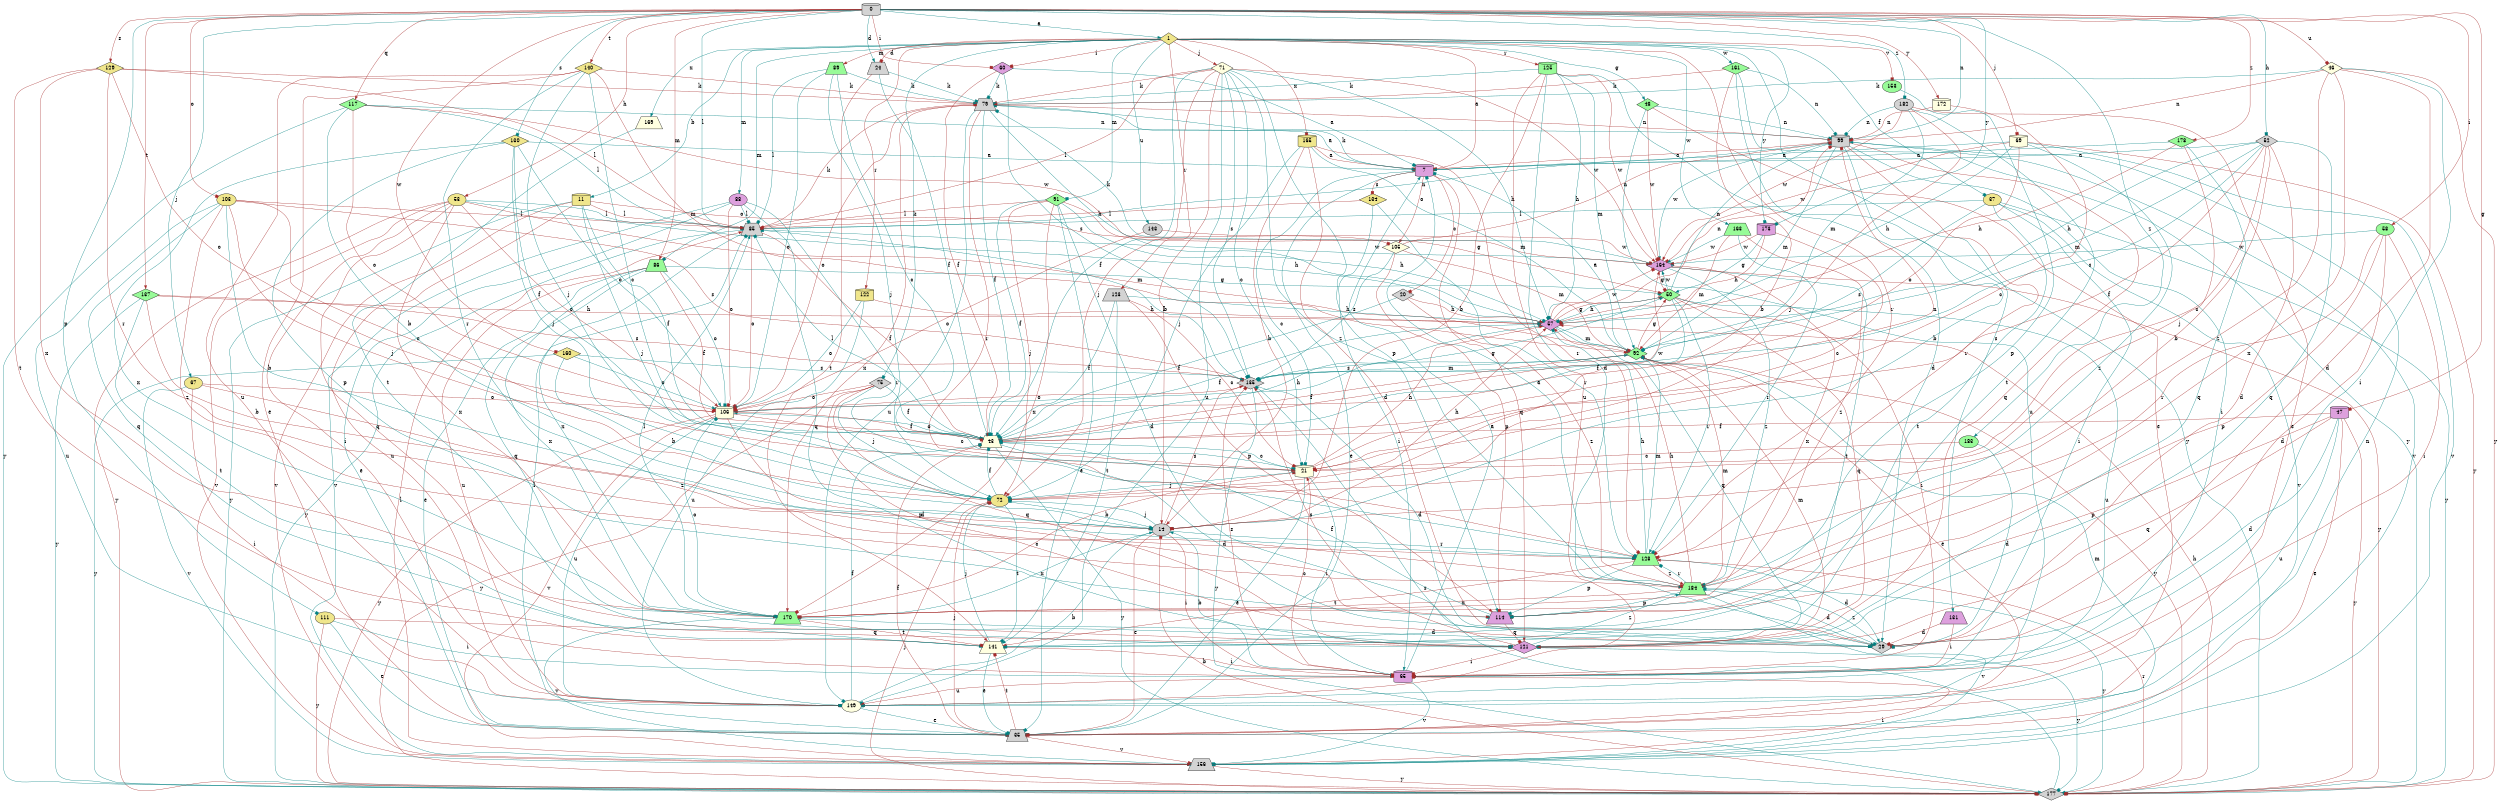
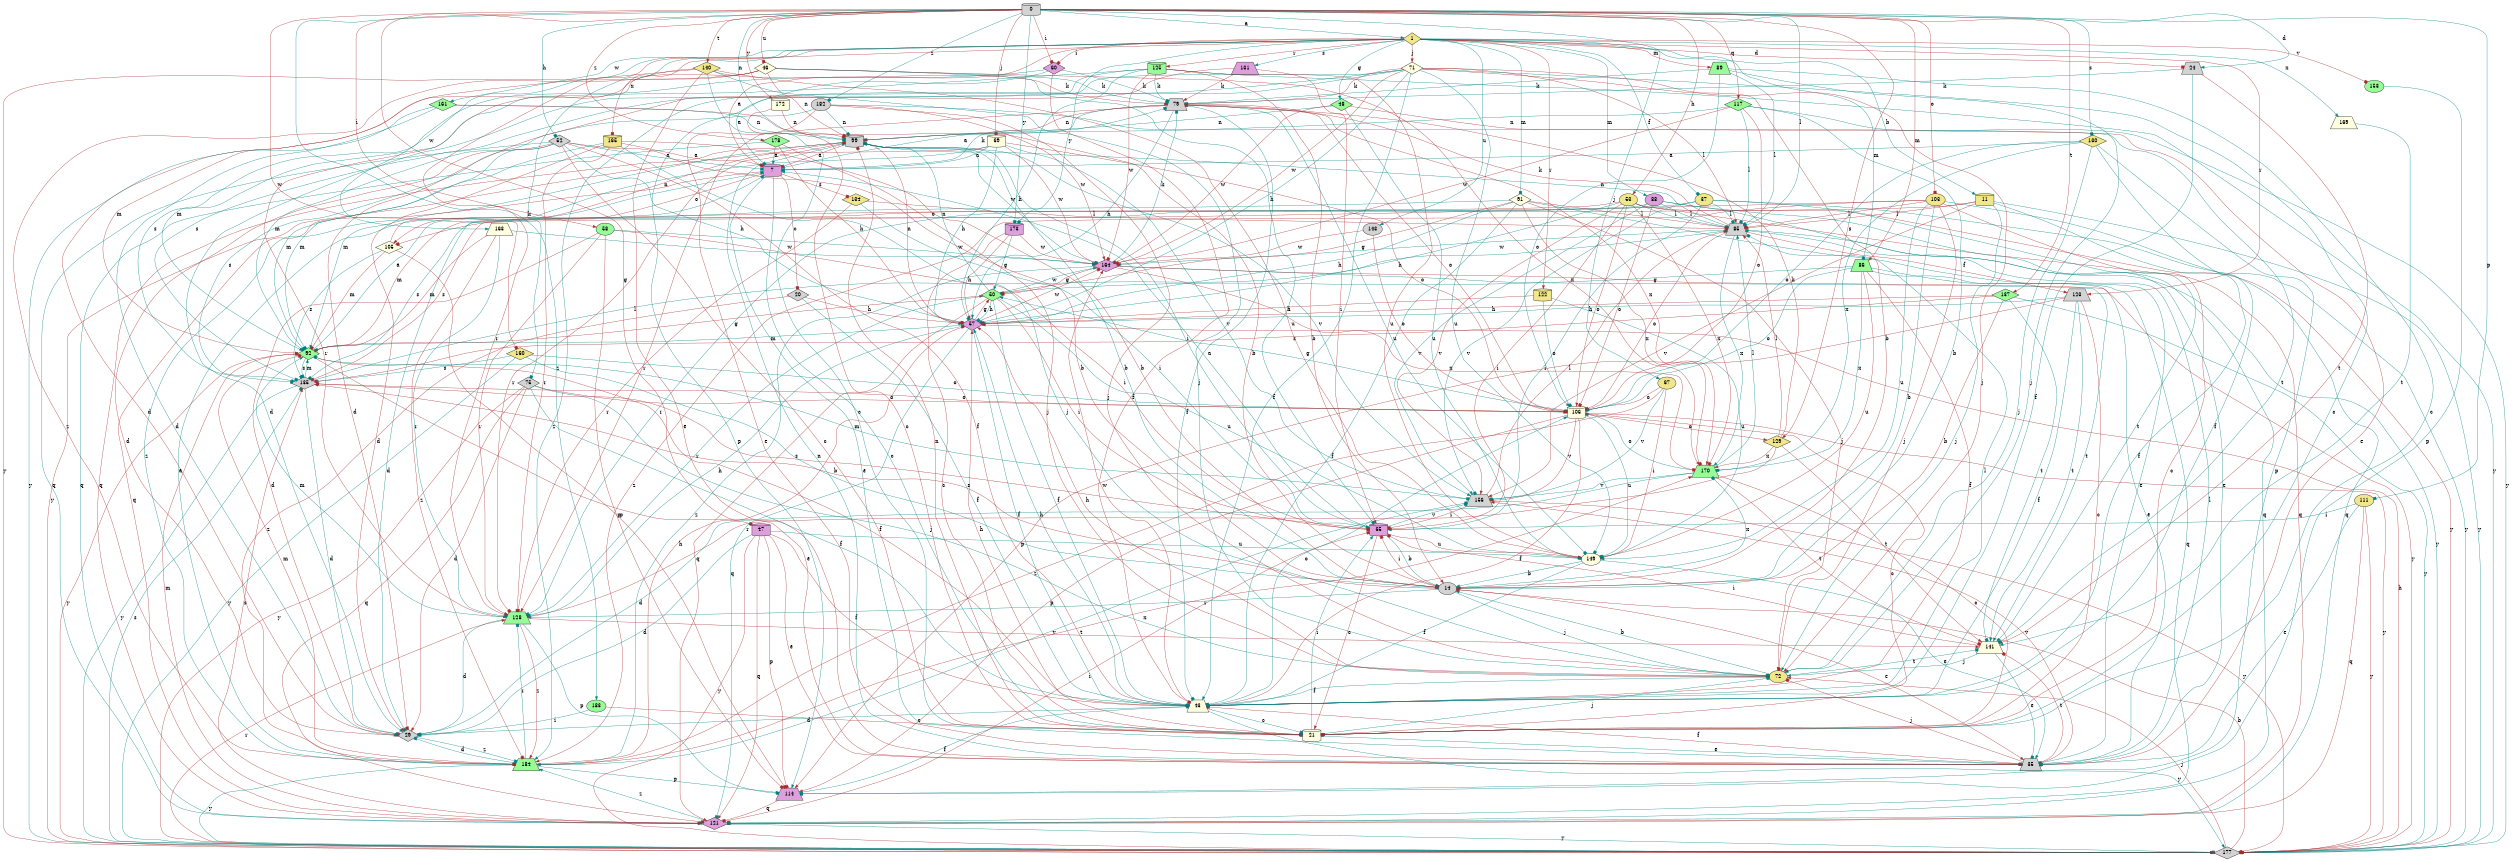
(1380, 96) -> (1210, 87)
(1056, 200) -> (1520, 200)
(1737, 229) -> (500, 229)
(338, 322) -> (1670, 426)
(877, 331) -> (1905, 261)
(1538, 359) -> (629, 381)
(433, 501) -> none
(893, 518) -> (264, 230)
(2007, 545) -> (555, 721)
